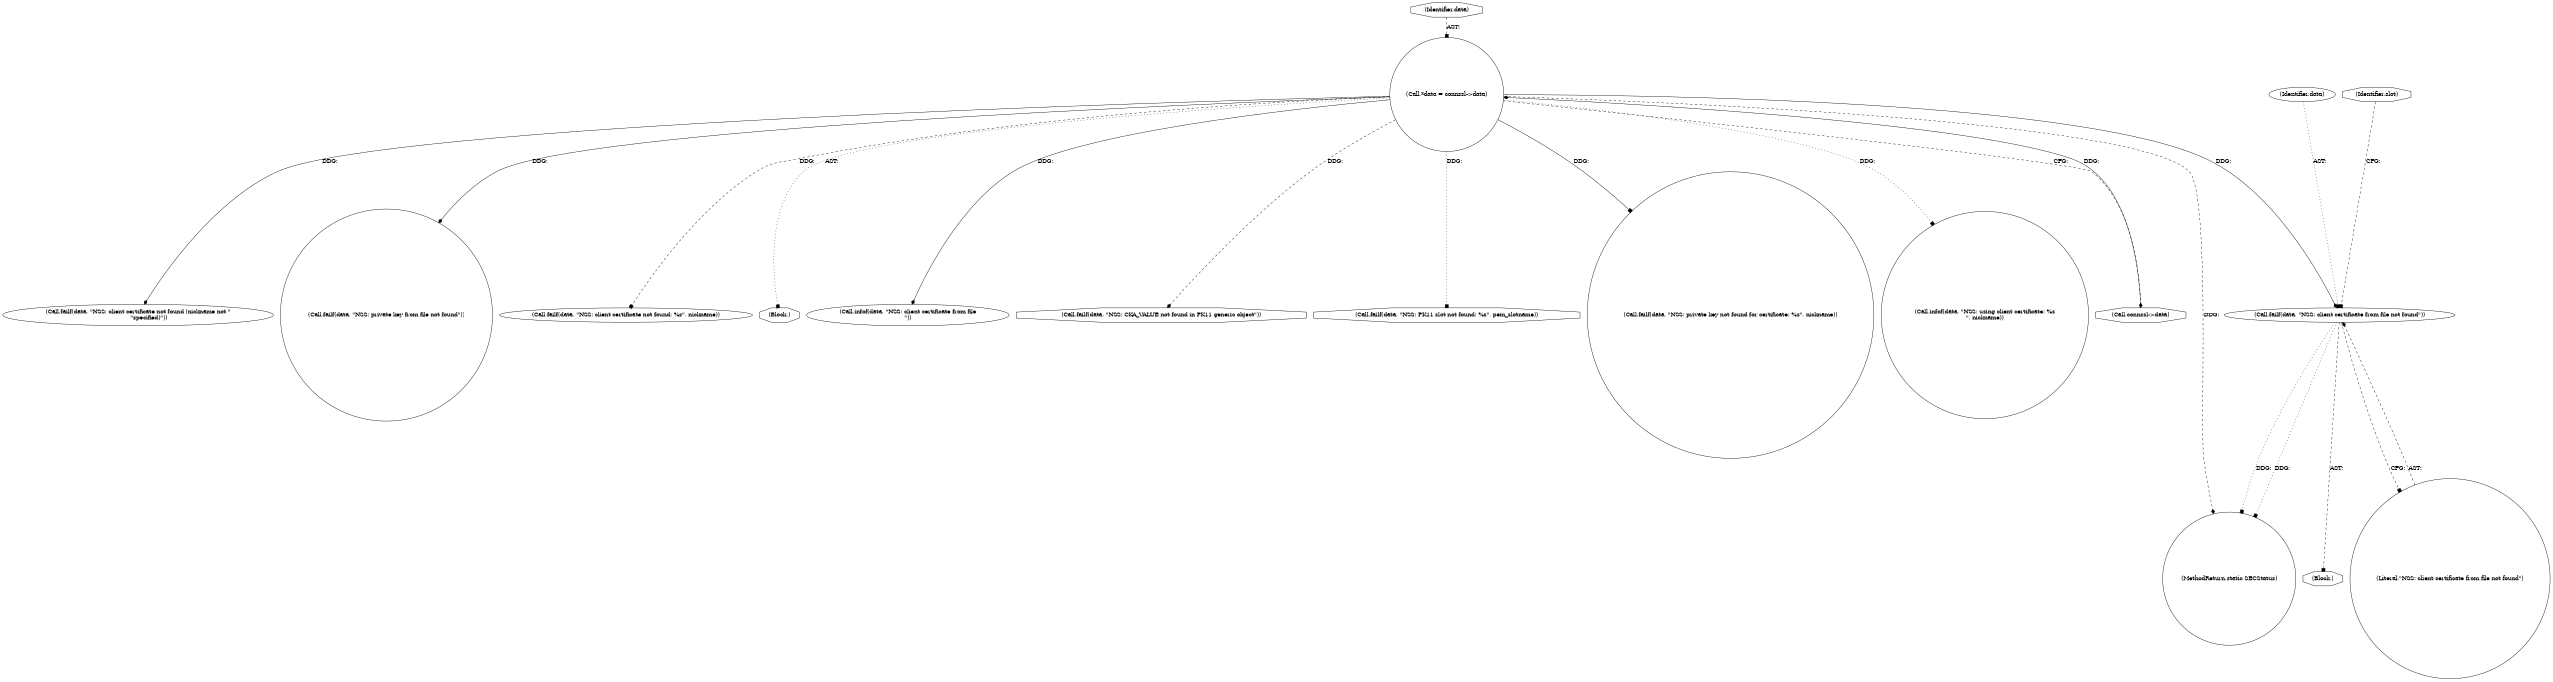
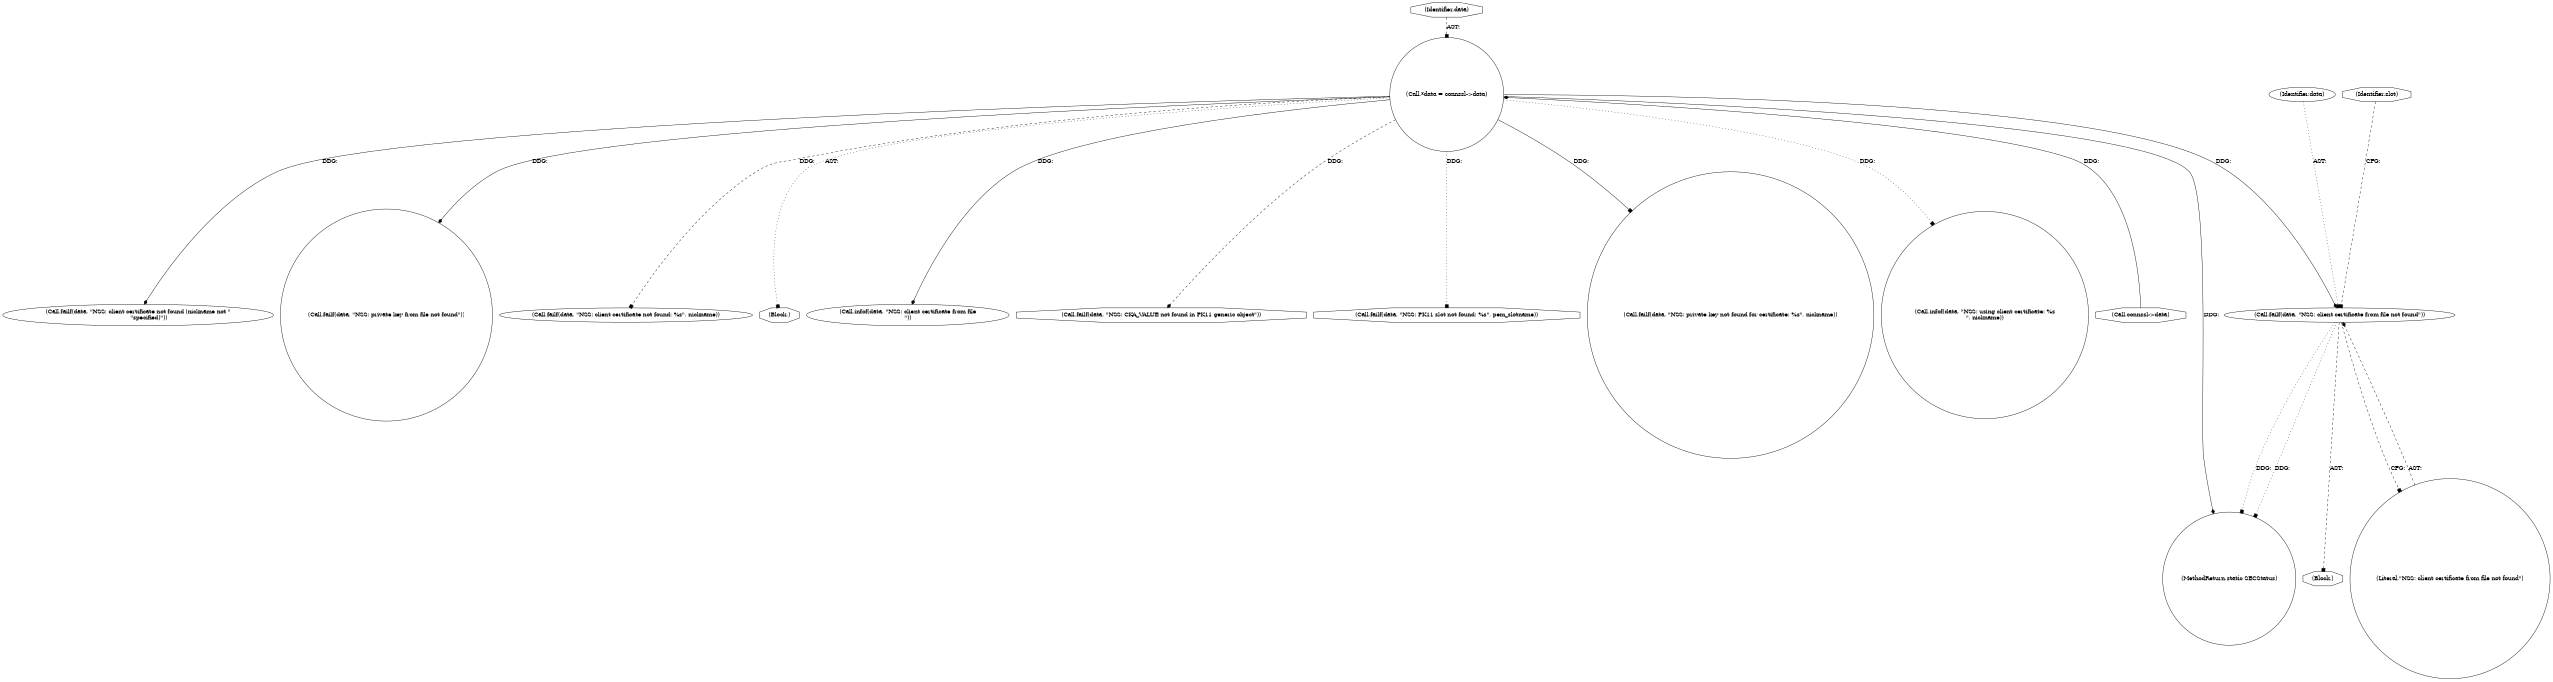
(2019, 130) -> (2019, 130)
(1870, 141) -> none
